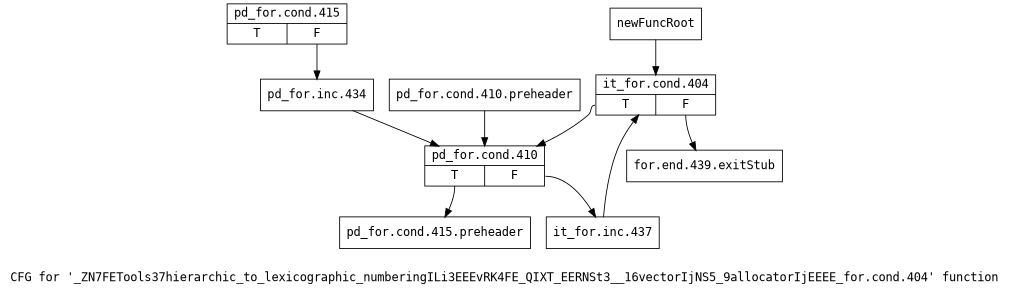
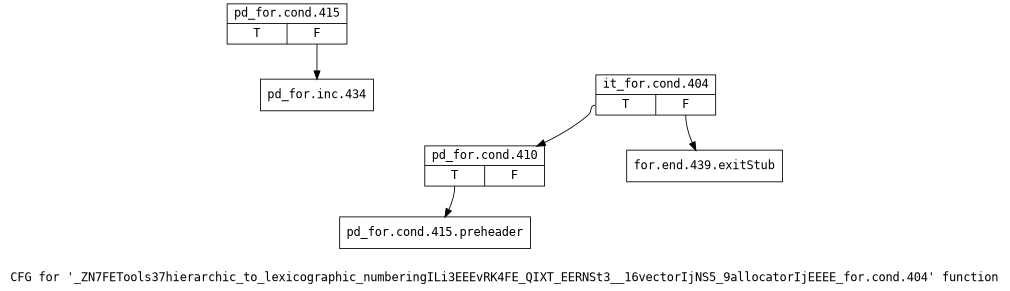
(656, 24) -> none
(485, 95) -> none
(392, 127) -> none
(603, 233) -> none
